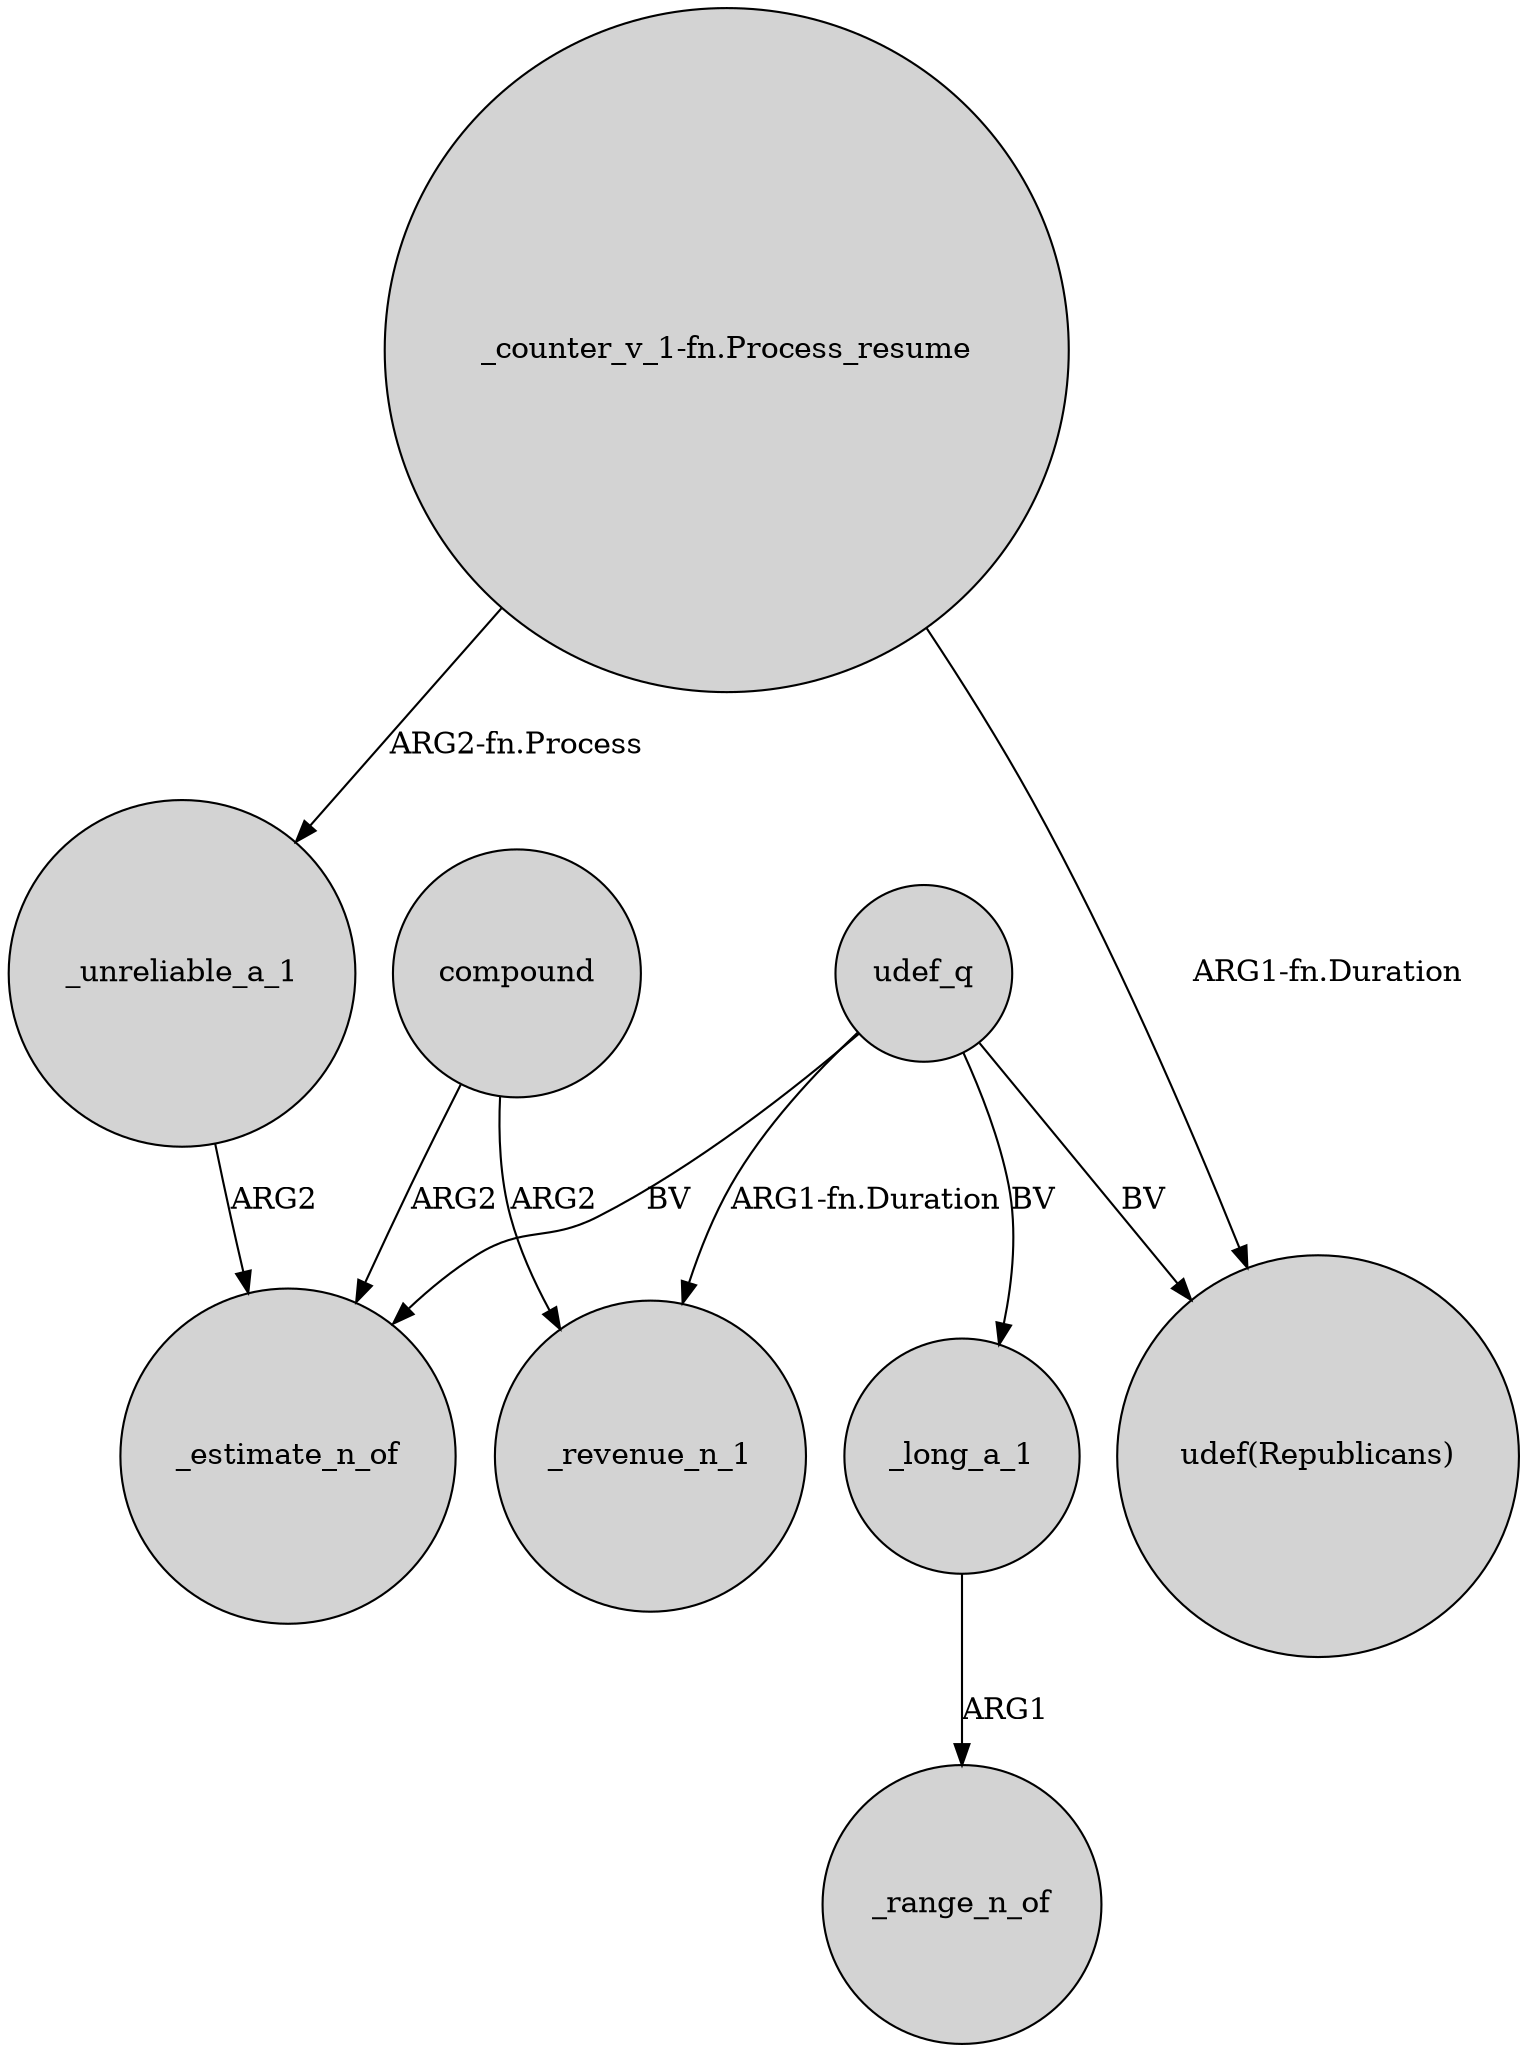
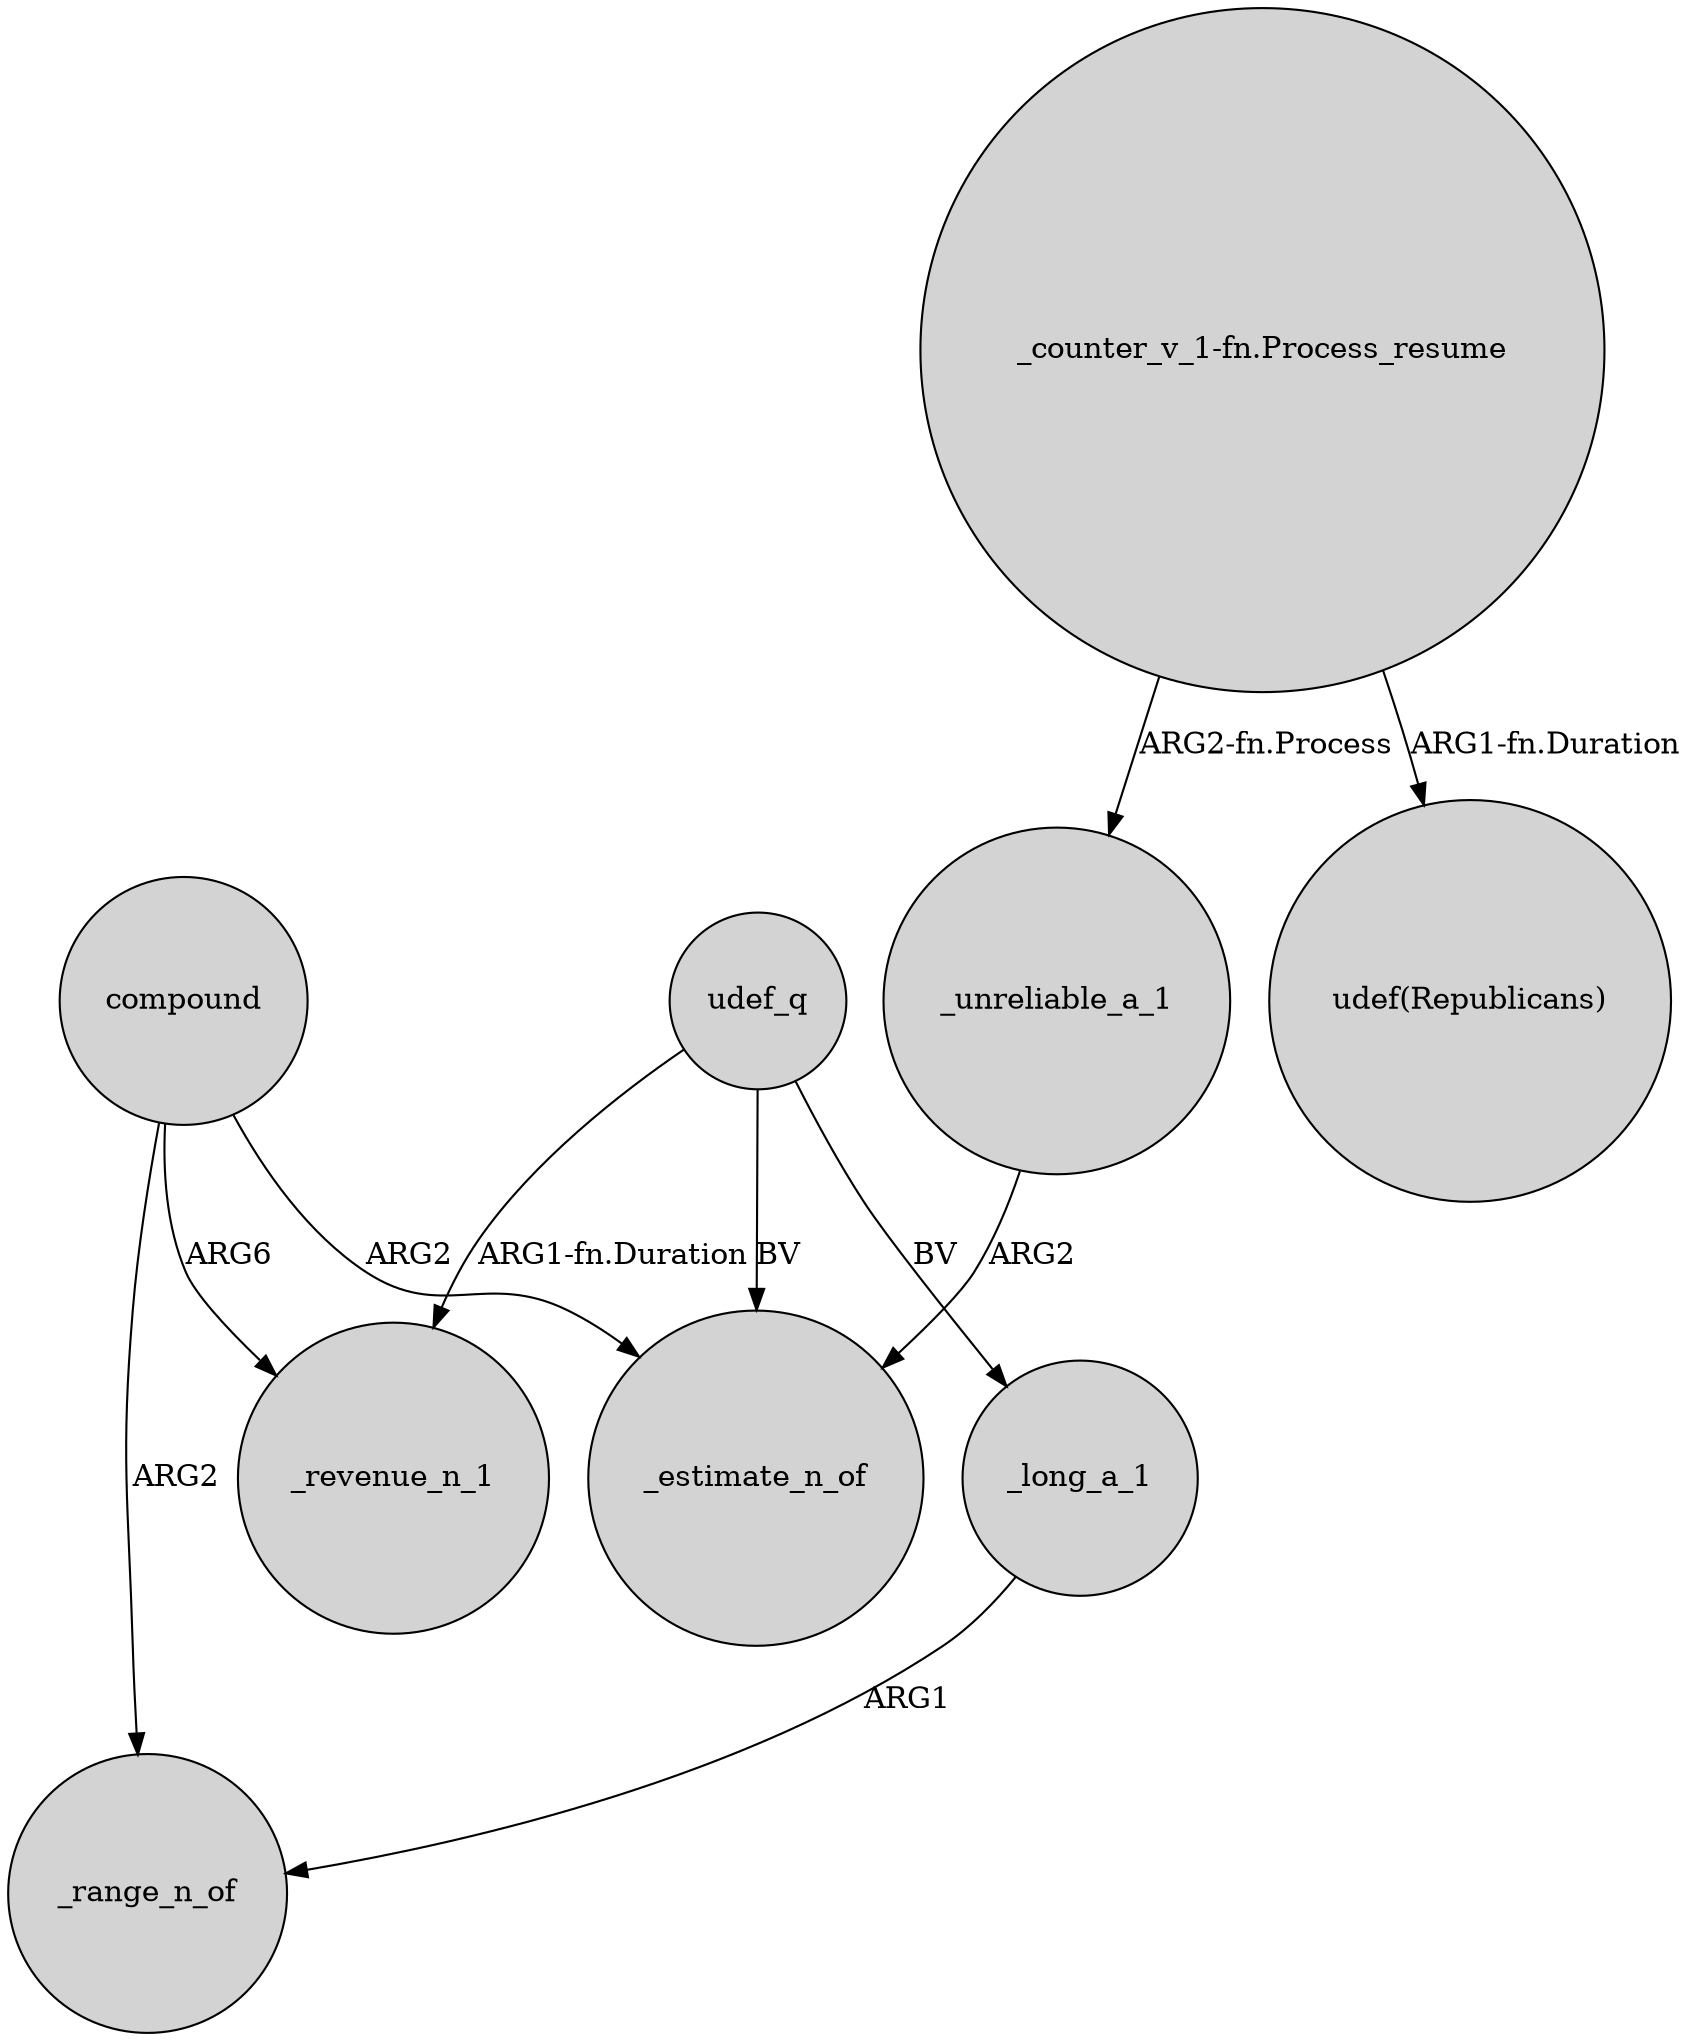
(1079, 1163) -> none
(554, 1201) -> (229, 1256)
none -> (127, 1427)
